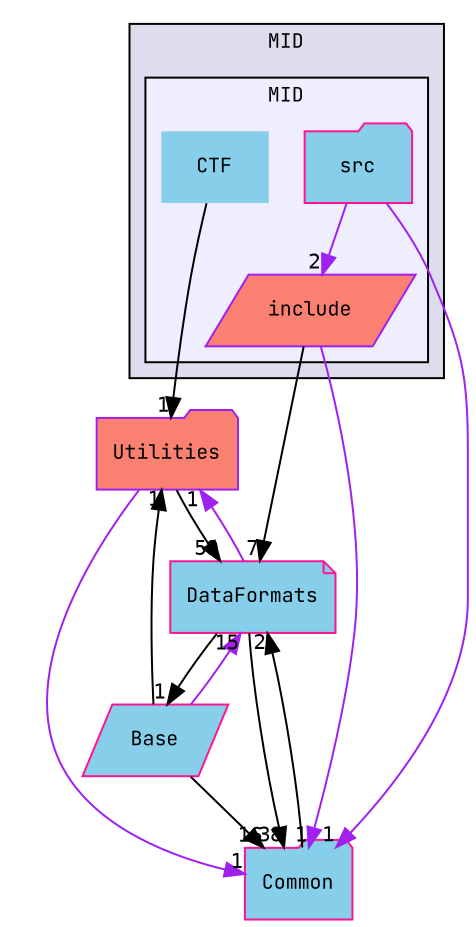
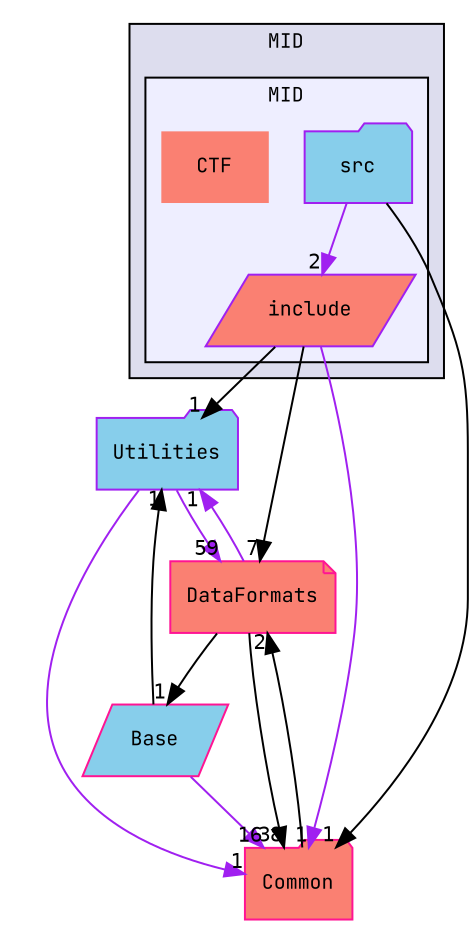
(215, 167) -> (215, 167)
(358, 167) -> (358, 167)
(187, 300) -> (246, 375)
(167, 454) -> (167, 454)
(192, 518) -> (192, 518)
(468, 526) -> (468, 526)
(253, 597) -> (253, 597)
(211, 678) -> none
(220, 805) -> (220, 805)
(299, 884) -> (299, 884)
